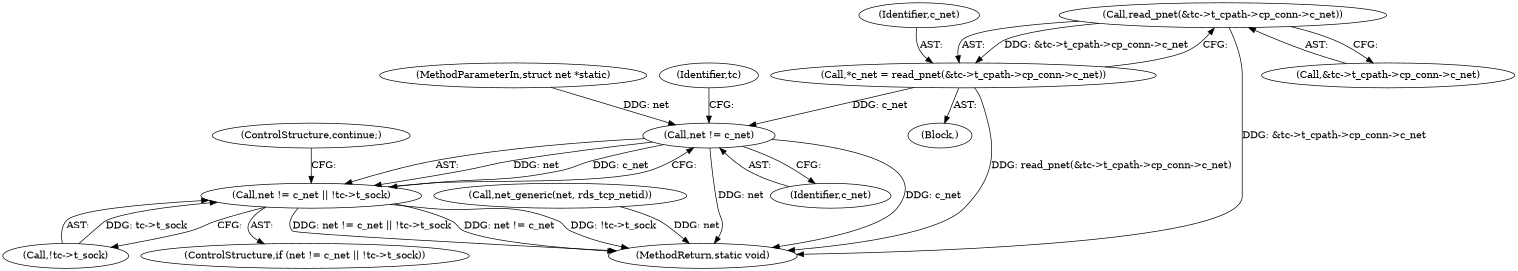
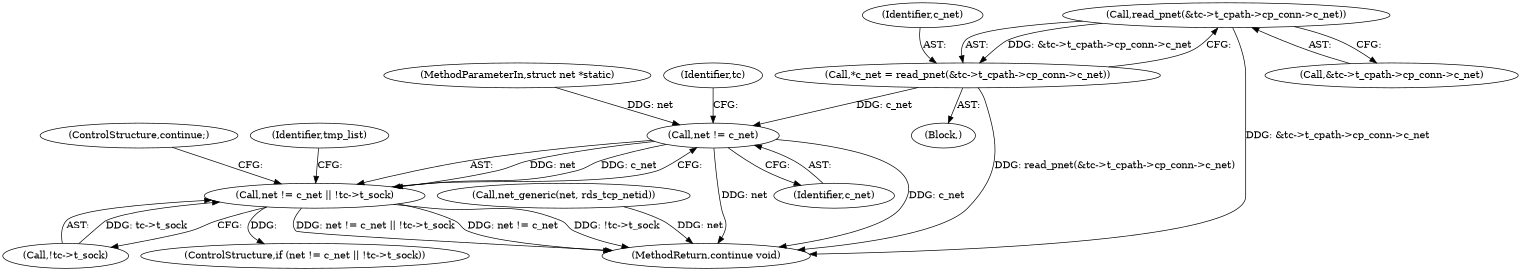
none -> (320, 136)
(264, 226) -> (265, 226)
(703, 256) -> (706, 256)
